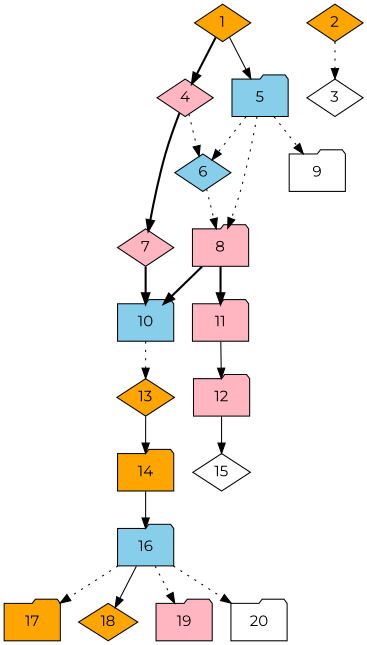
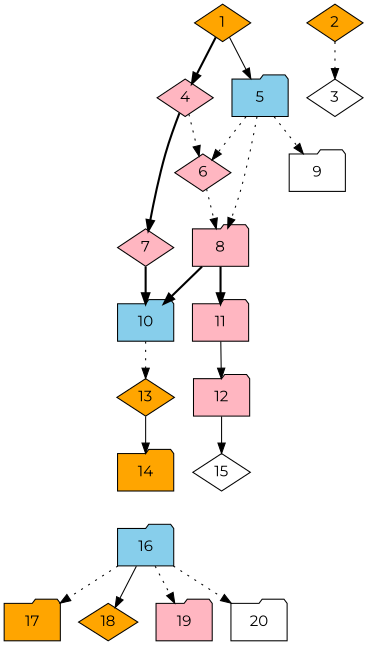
(203, 173) -> (203, 173)
(146, 505) -> none
